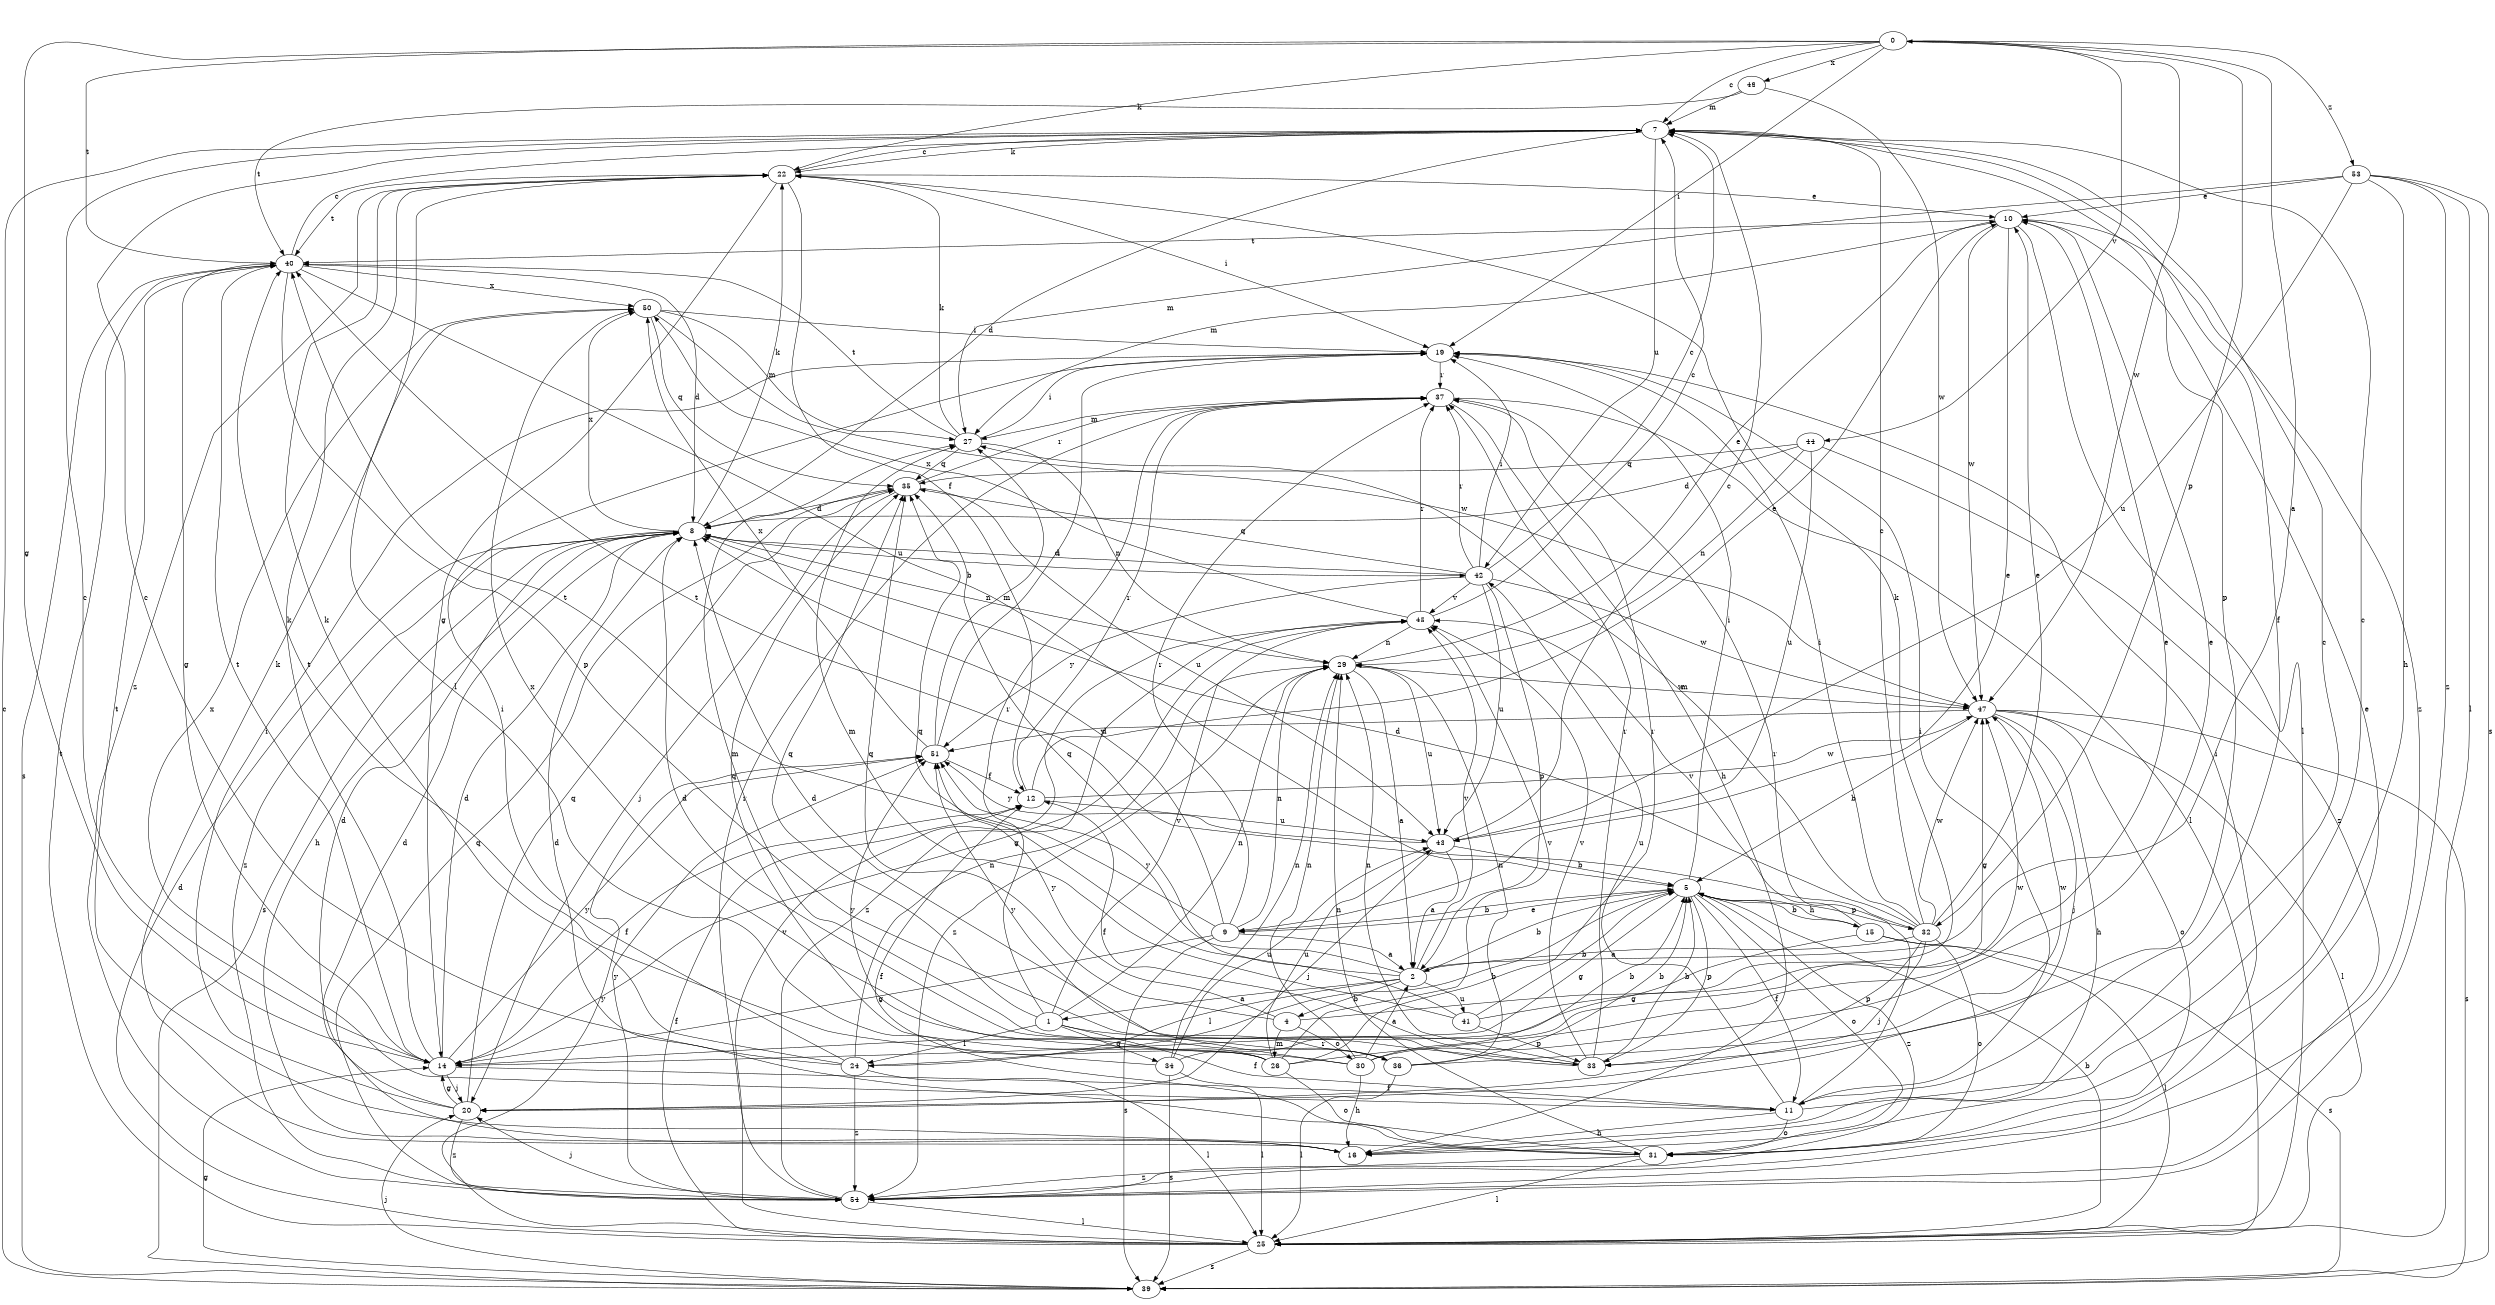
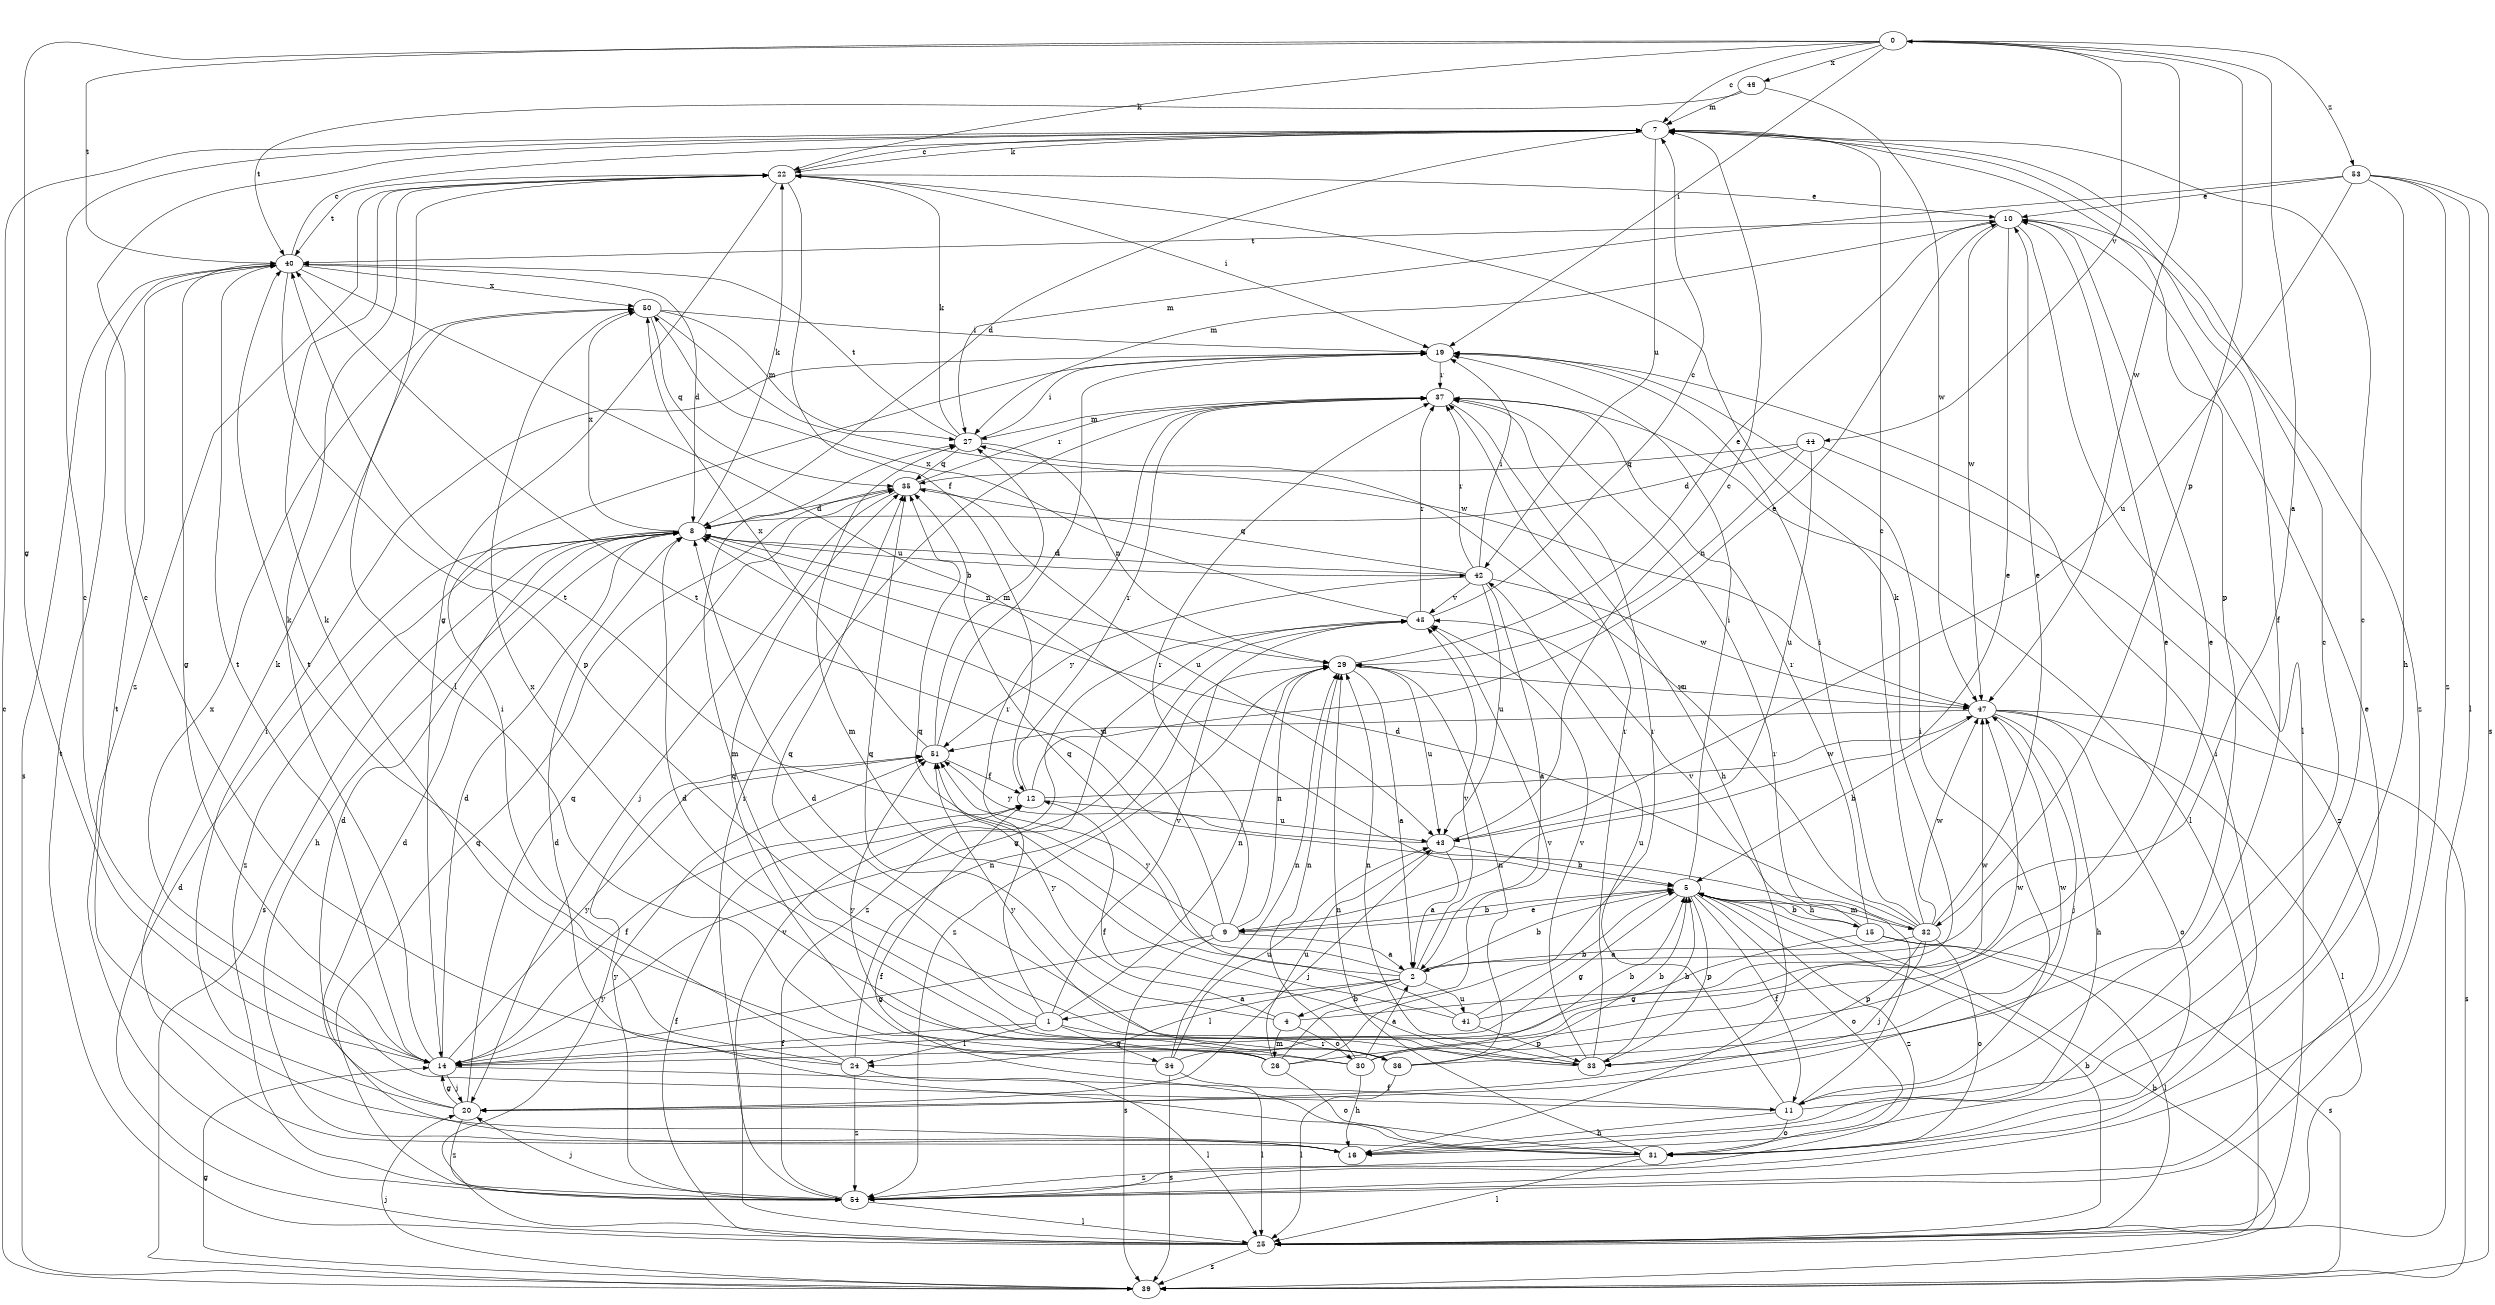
(1680, 364) -> none
none -> (1743, 584)
(1384, 642) -> none
(1685, 687) -> (1685, 687)
(1542, 777) -> (1542, 777)
(1985, 866) -> (1985, 866)
(1854, 910) -> (1854, 910)
(1276, 1010) -> (2059, 1256)
(1413, 1086) -> (748, 1044)
